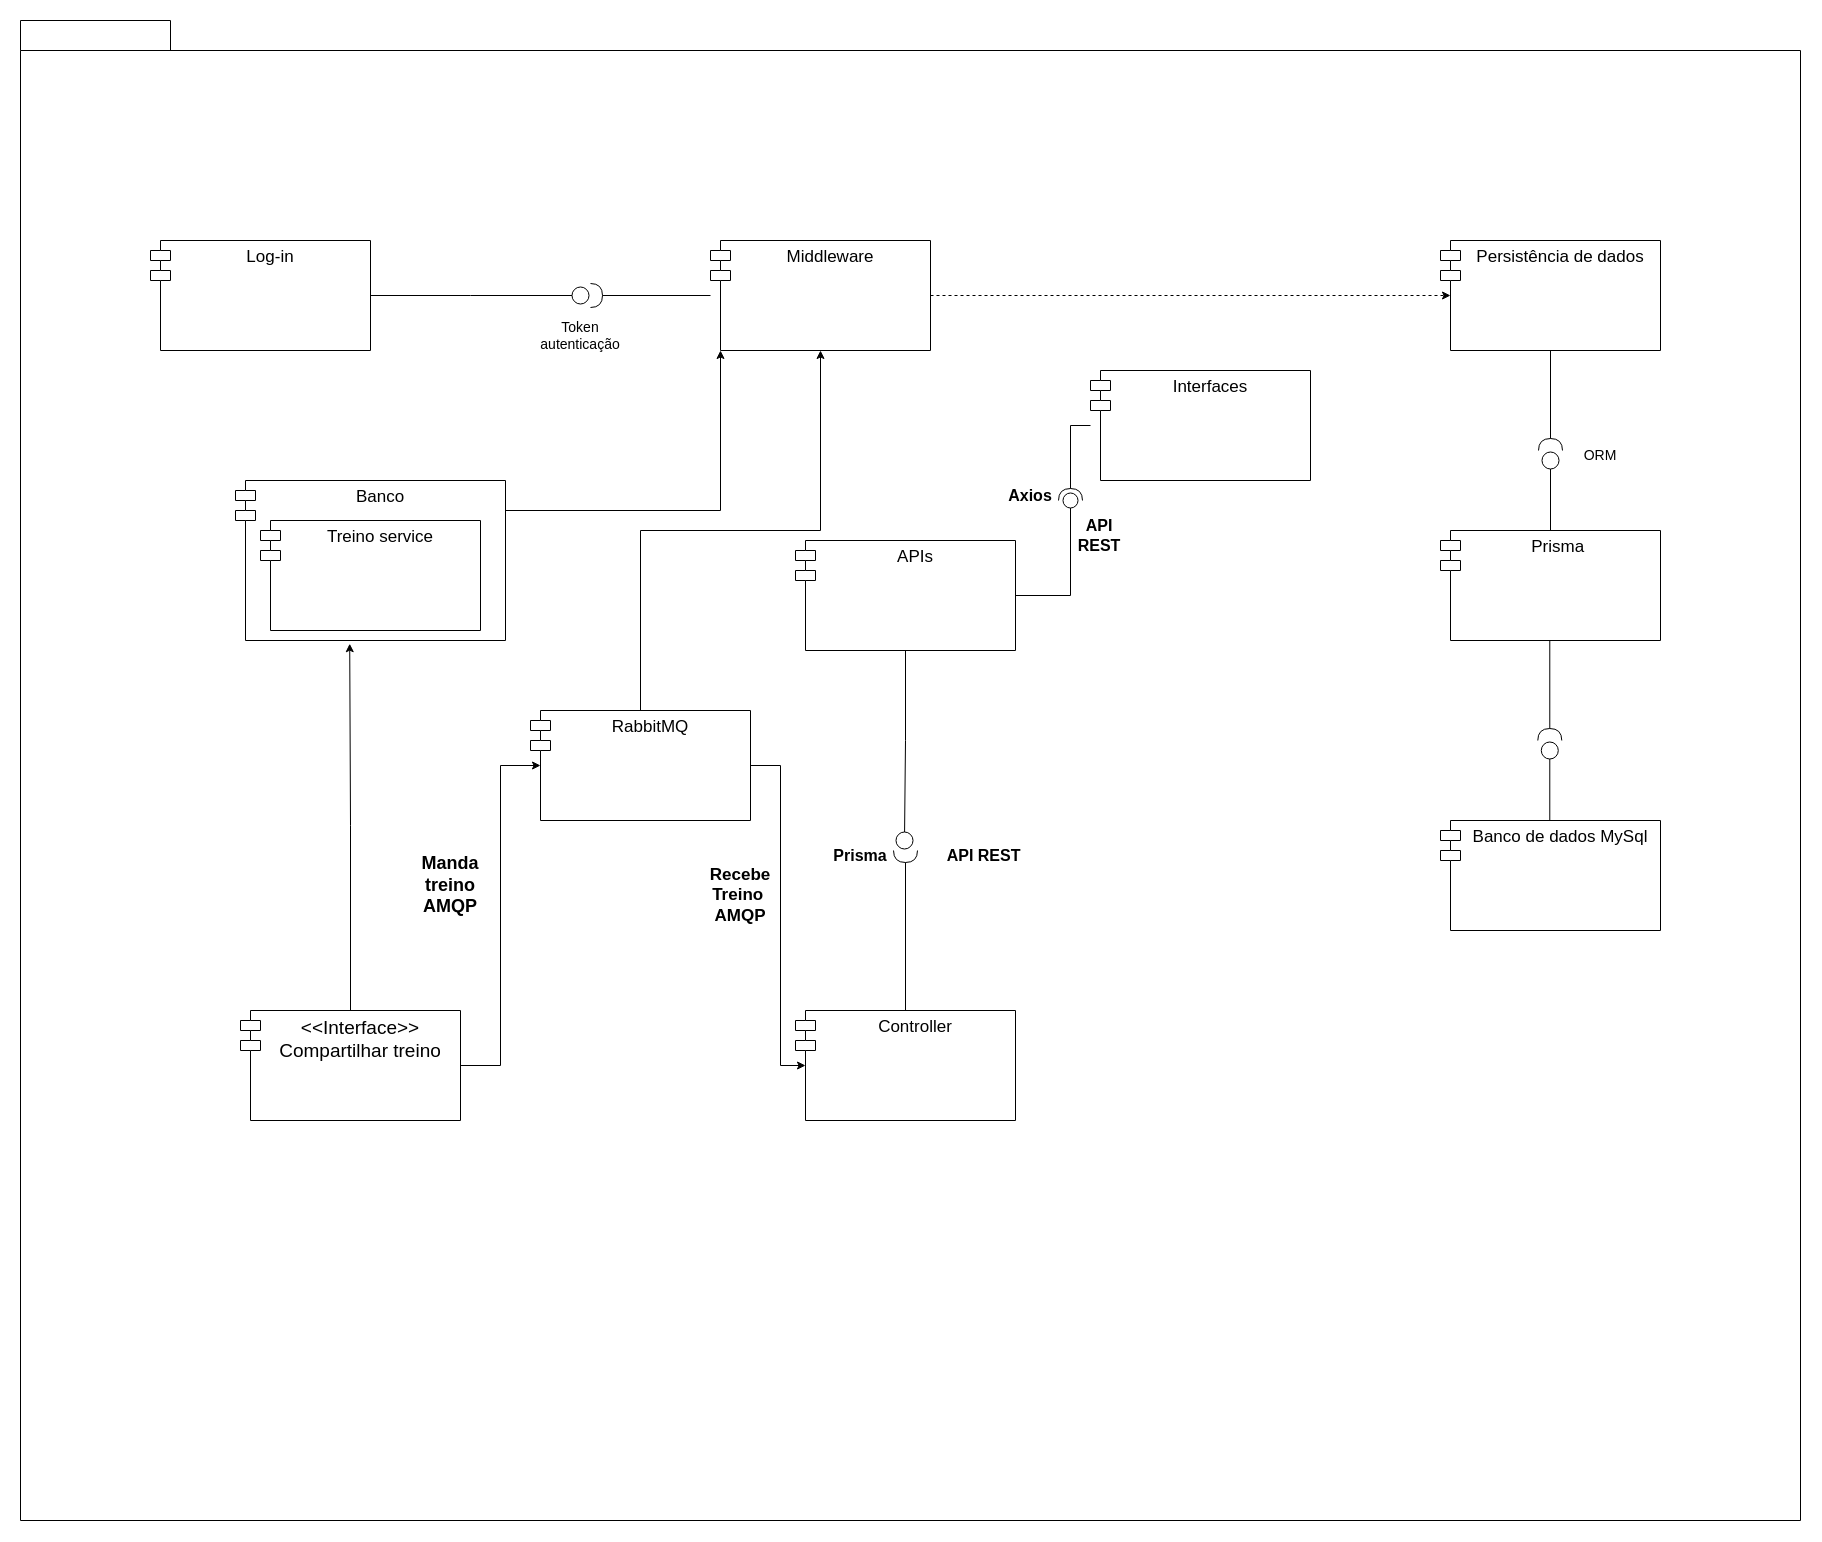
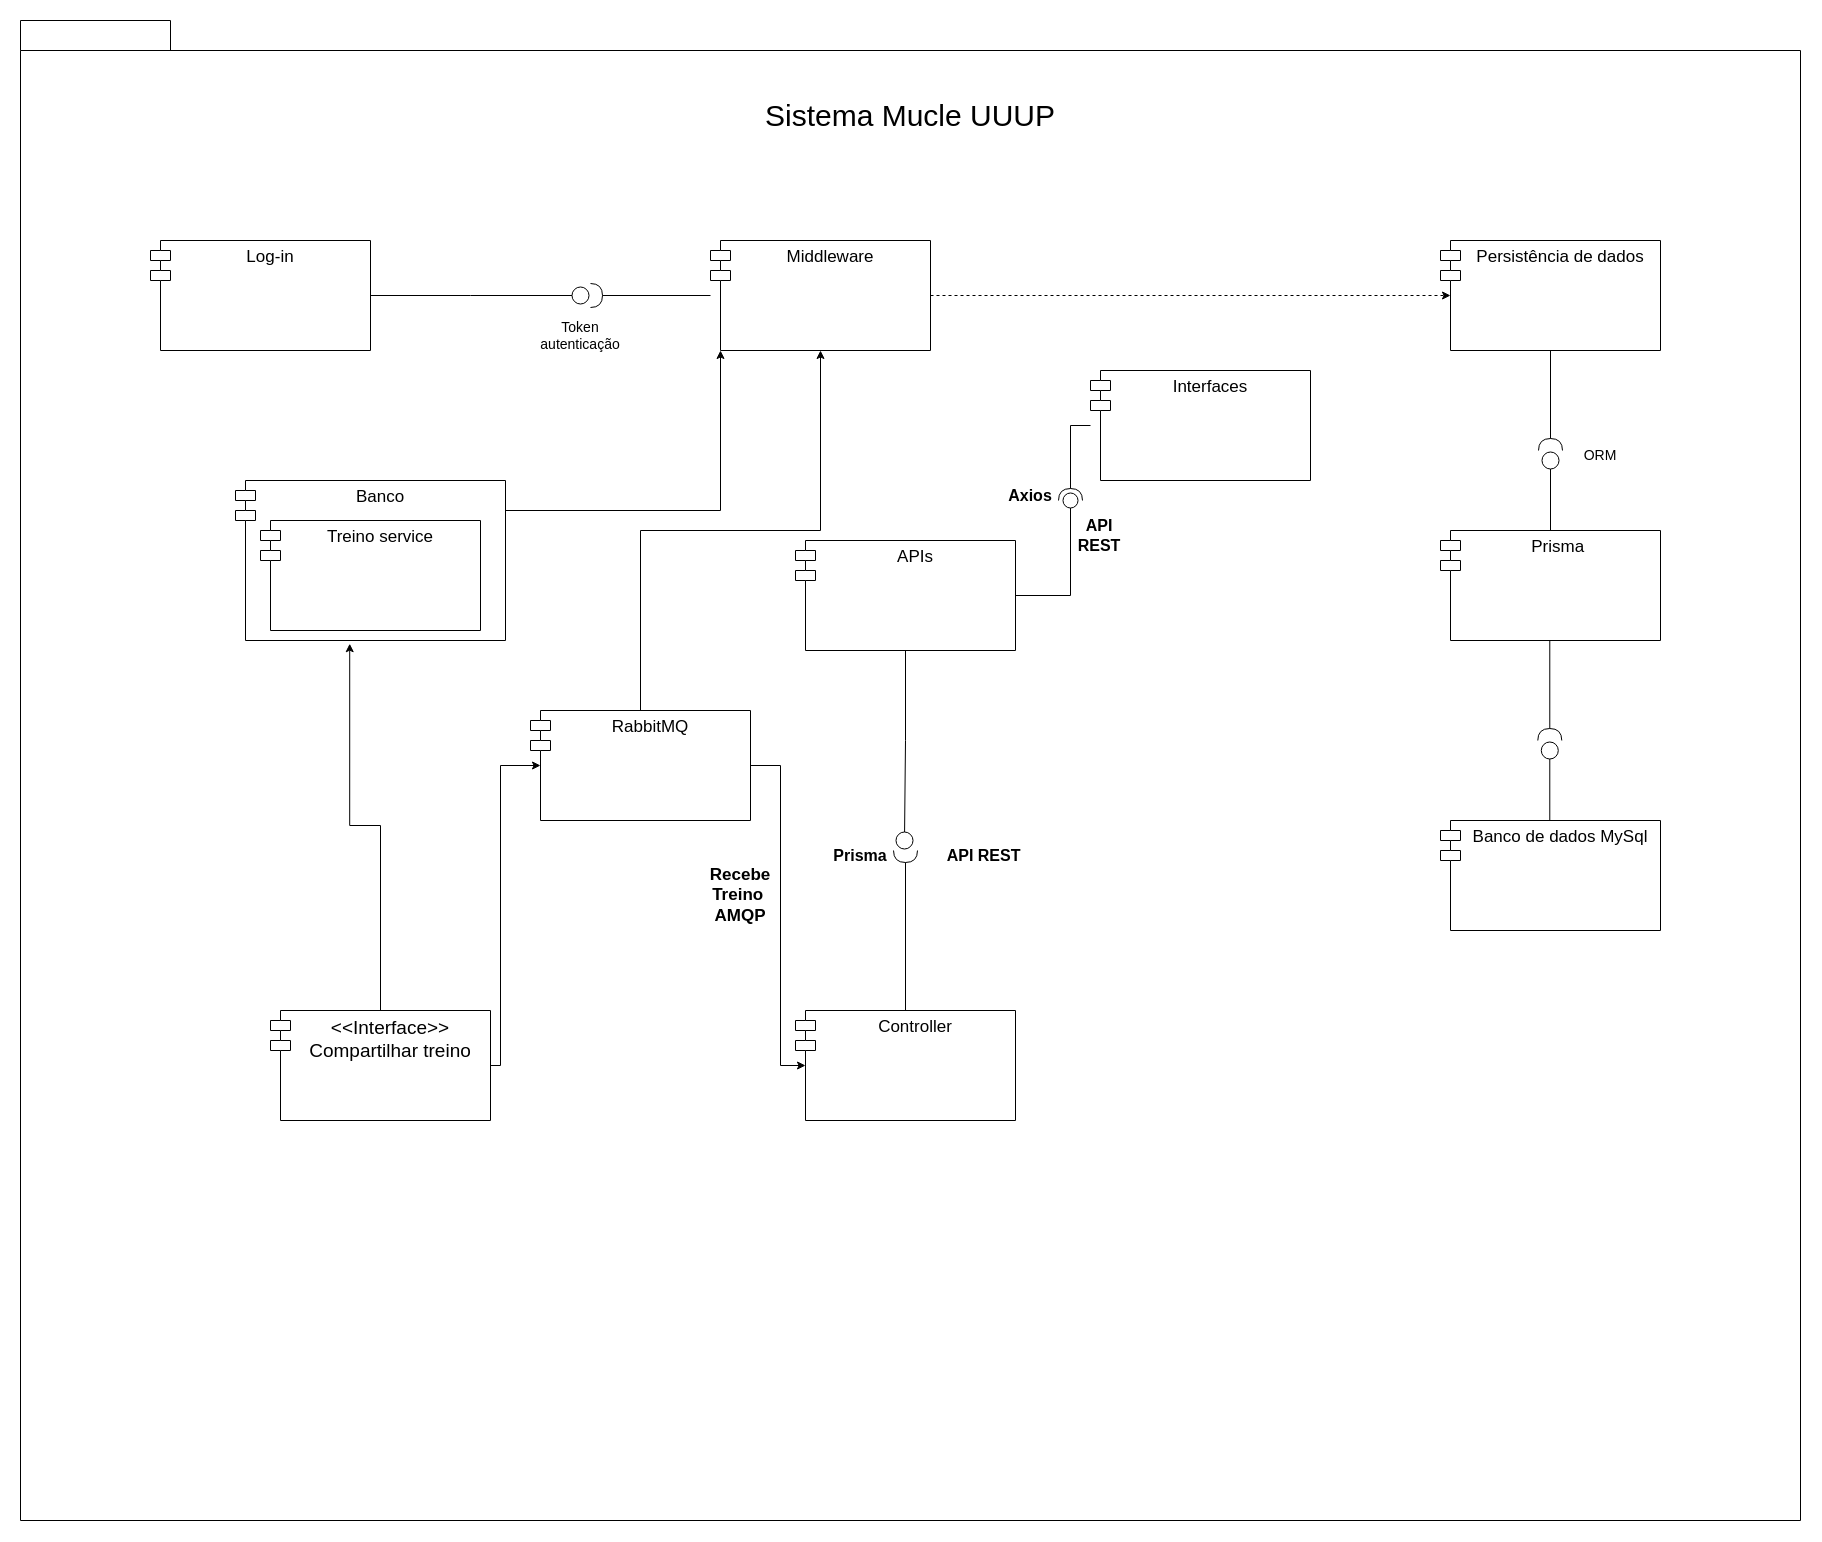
none -> (911, 116)
(451, 886) -> none
(351, 1066) -> (381, 1066)
